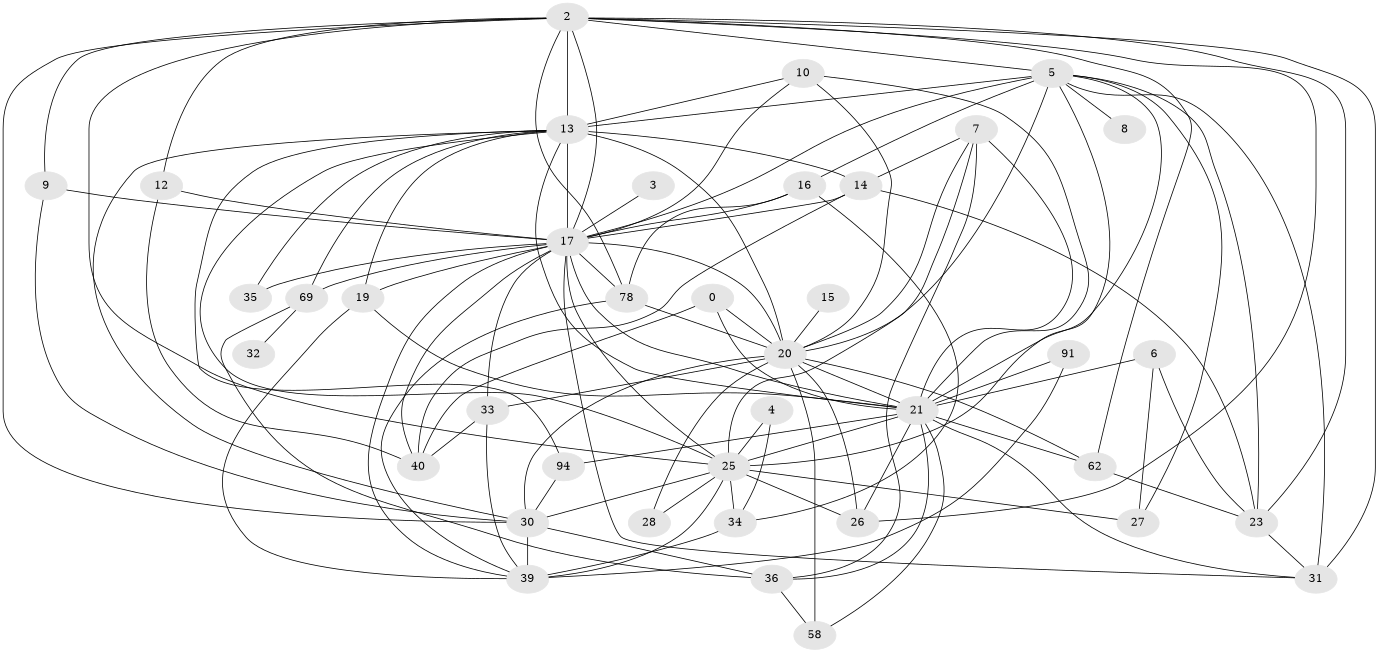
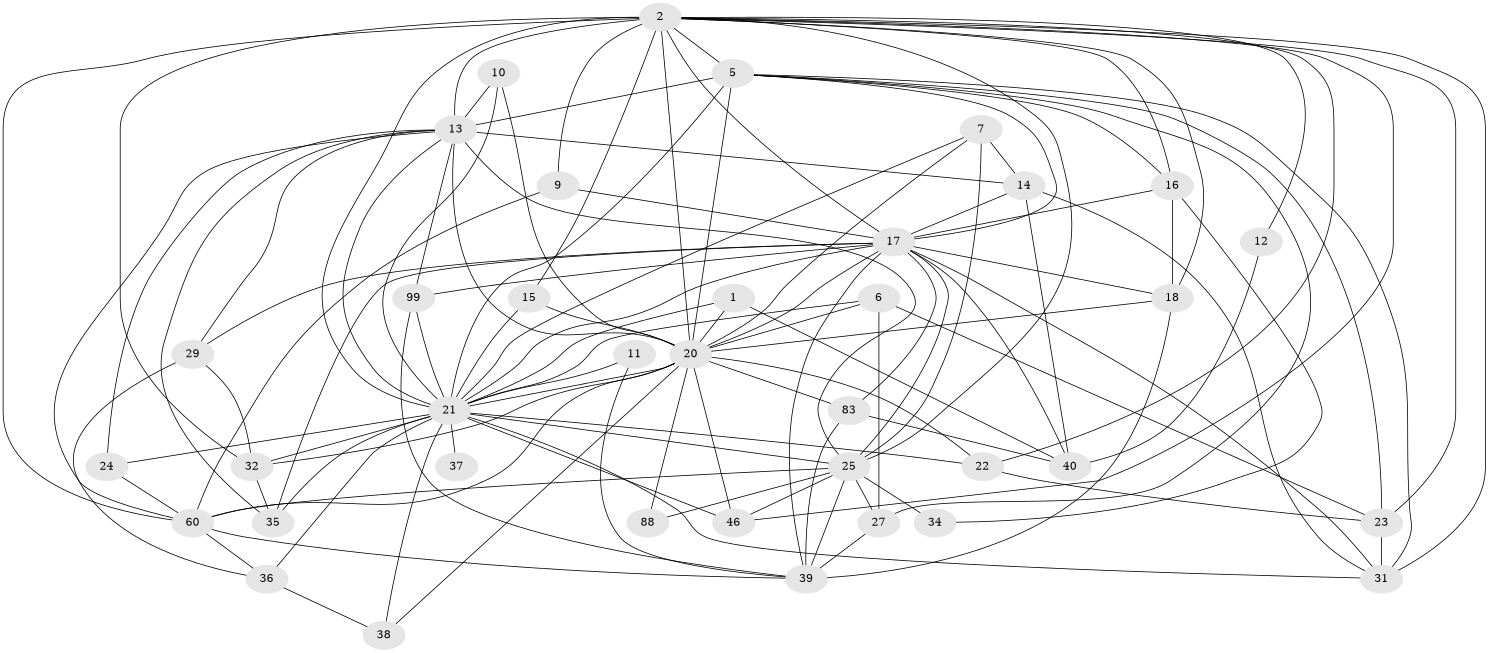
none -> (1099, 57)
none -> (181, 69)
(1125, 130) -> none
none -> (380, 159)
none -> (604, 161)
(703, 181) -> none
(567, 184) -> none
(653, 186) -> none
none -> (676, 186)
(345, 217) -> none
(1123, 291) -> (1237, 337)
(307, 298) -> (193, 354)
(363, 298) -> (414, 298)
(627, 298) -> (1172, 298)
(713, 298) -> (734, 298)
none -> (777, 328)
none -> (484, 351)
(1069, 354) -> (635, 354)
(1017, 360) -> none
(892, 387) -> none
(488, 411) -> (849, 411)
(772, 411) -> none
none -> (467, 428)
none -> (351, 439)
none -> (356, 445)
none -> (457, 467)
(564, 467) -> (107, 467)
(1095, 467) -> (983, 467)
none -> (263, 495)
(528, 523) -> (193, 523)
(649, 523) -> (648, 523)
(858, 523) -> (734, 523)
(634, 556) -> (843, 551)
(815, 635) -> (384, 635)
